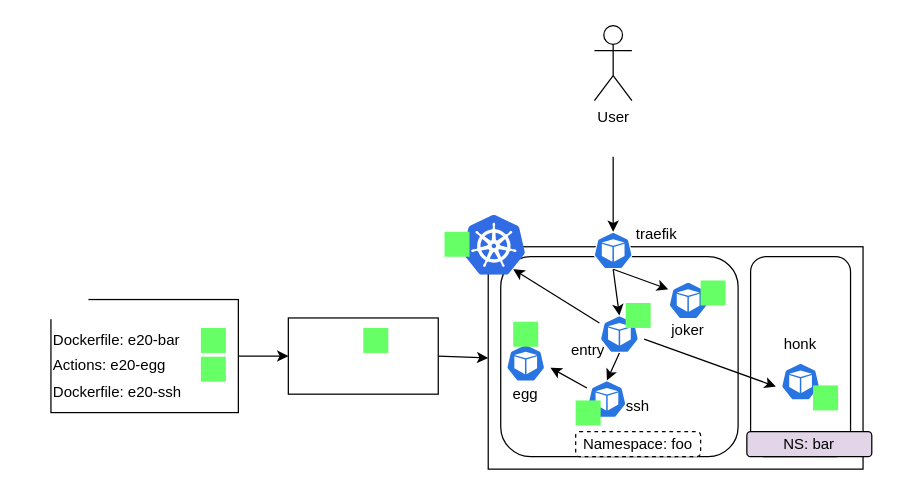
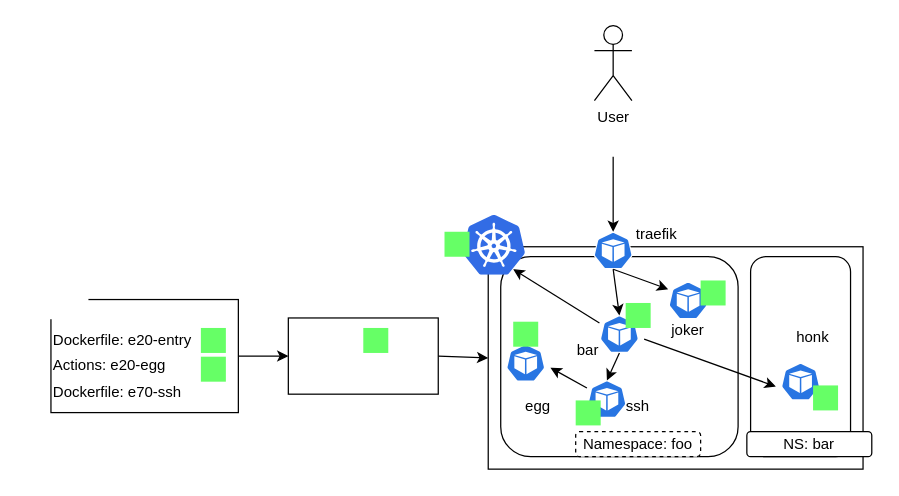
(125, 341) -> (133, 341)
(801, 344) -> (813, 338)
(588, 351) -> (588, 351)
(125, 393) -> (125, 393)
(526, 394) -> (538, 407)
(809, 444) -> (809, 444)
